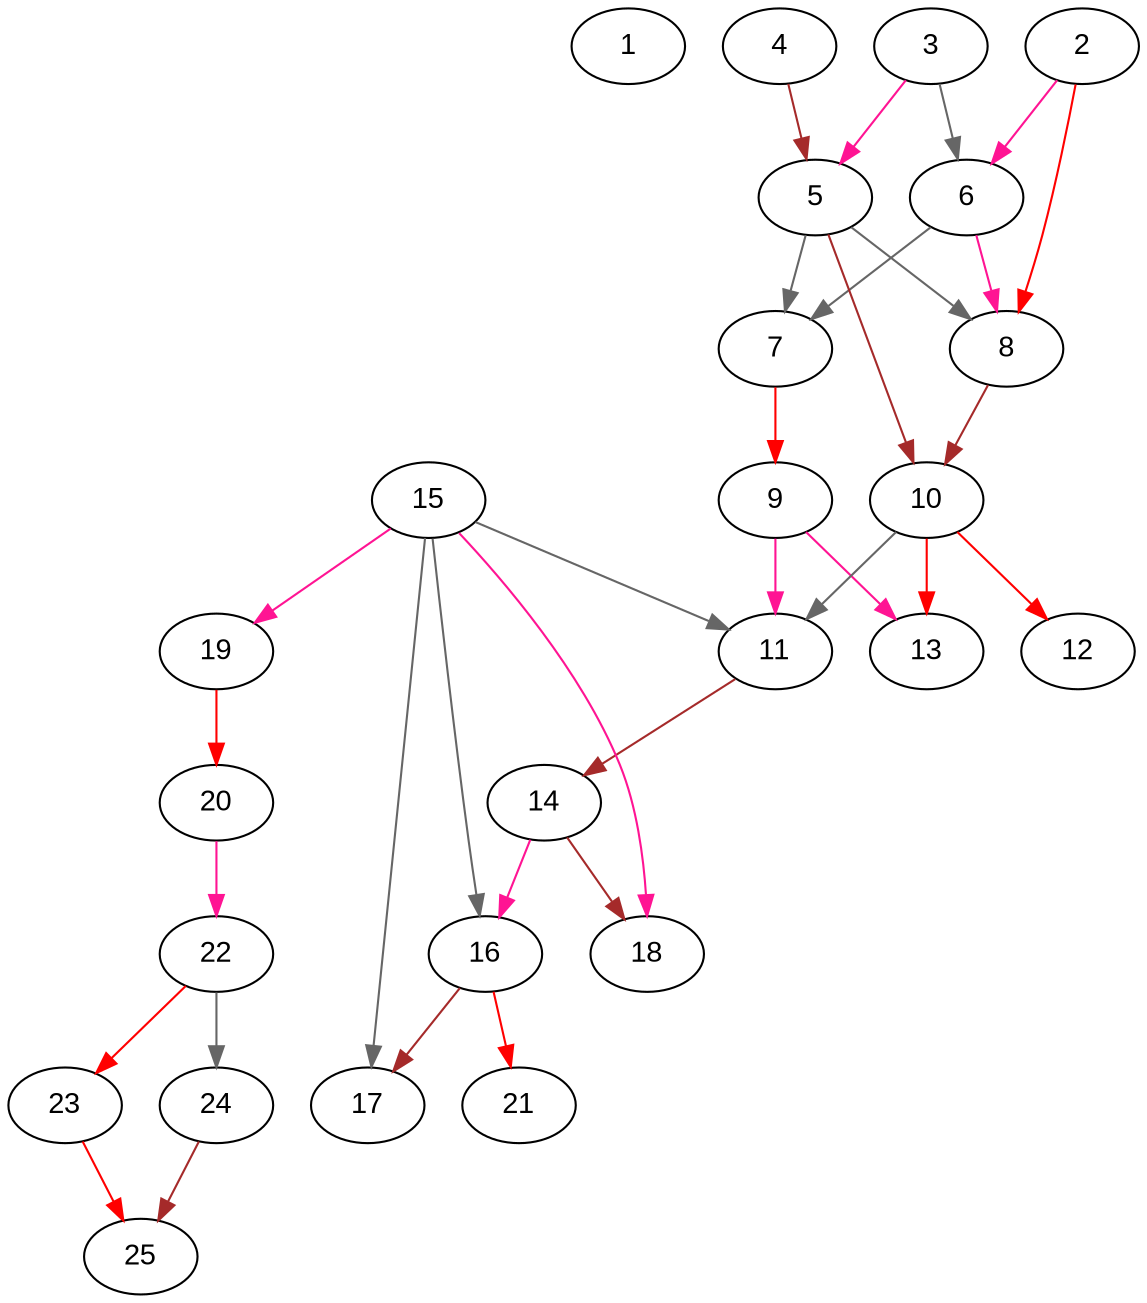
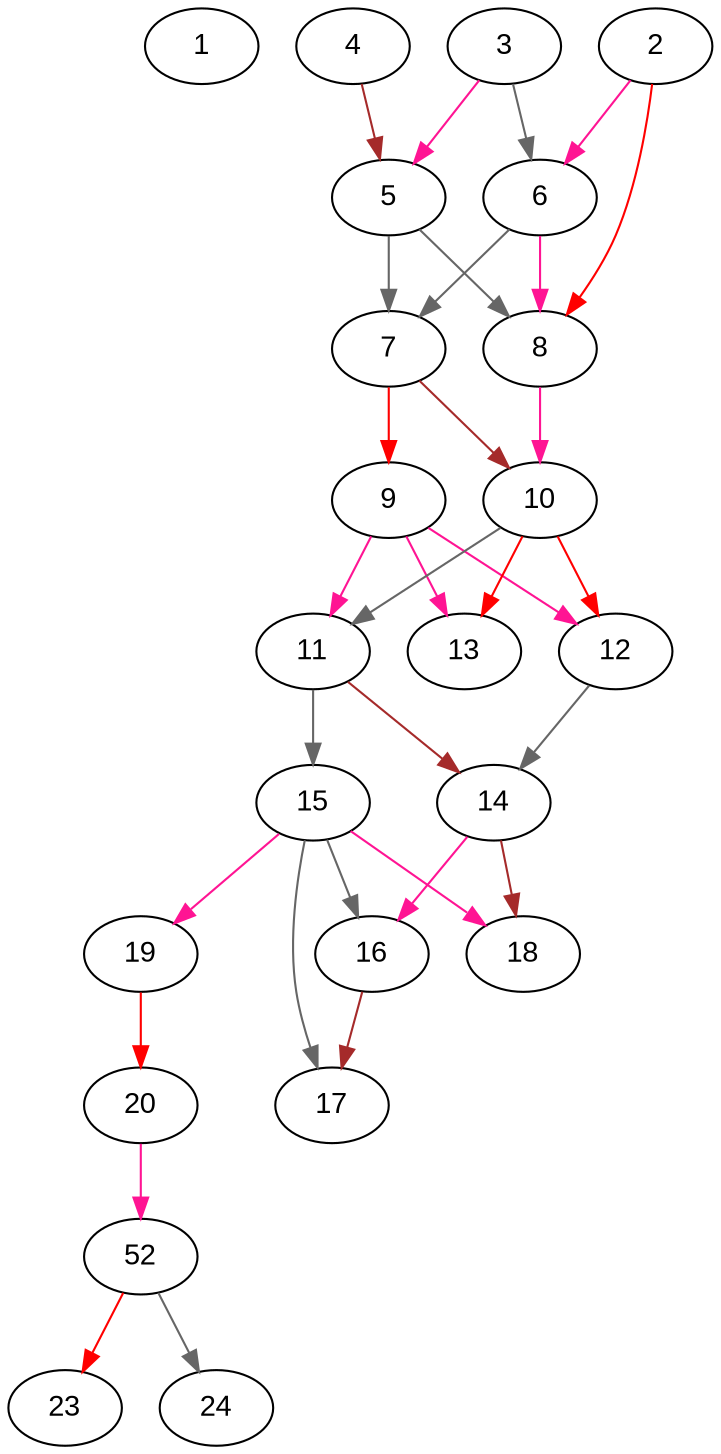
(867, 339) -> (457, 417)
(972, 415) -> (540, 414)
none -> (490, 568)
(592, 572) -> (313, 717)
none -> (562, 719)
(216, 954) -> (141, 1257)
(519, 1105) -> none
(141, 1257) -> none
